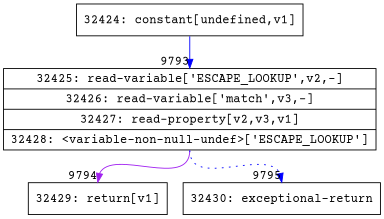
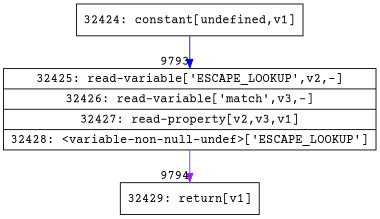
(282, 199) -> none
